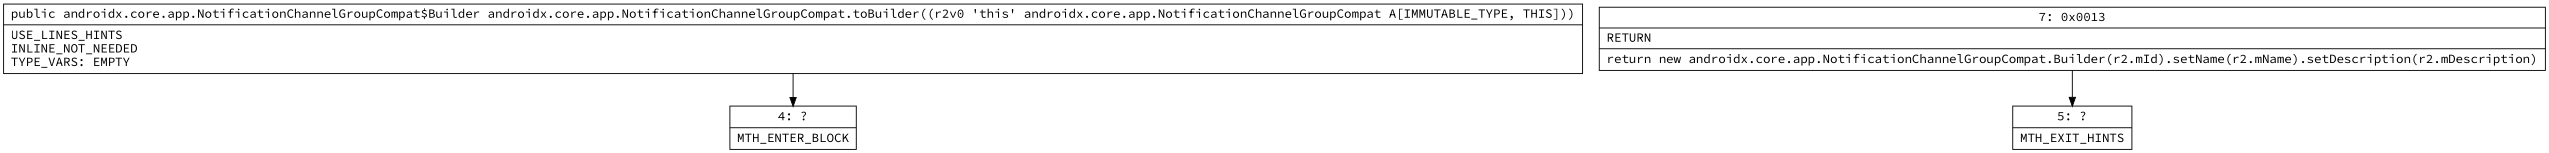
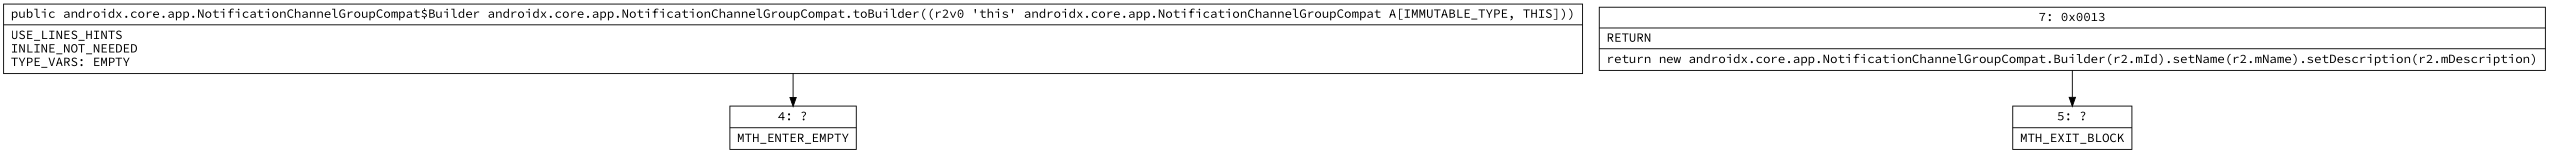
(793, 138) -> (793, 138)
(2072, 138) -> (2072, 138)
